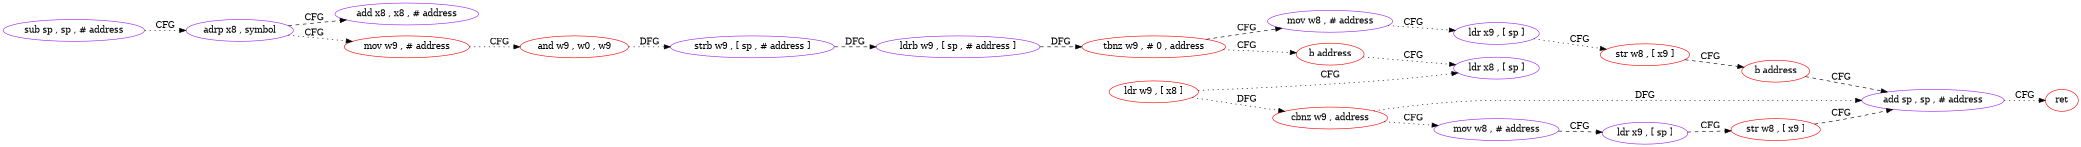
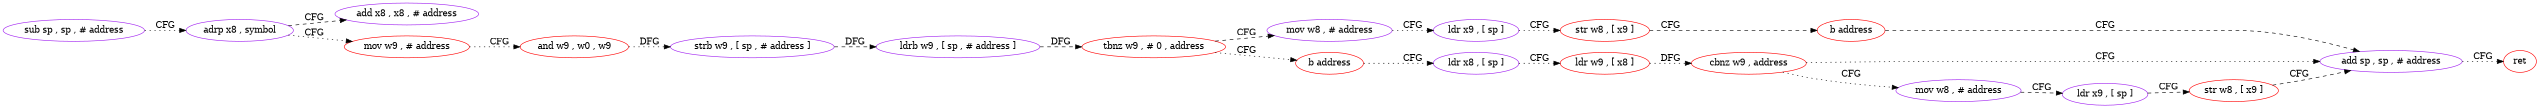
(1325, 84) -> (1536, 63)
(1645, 96) -> (2105, 57)
